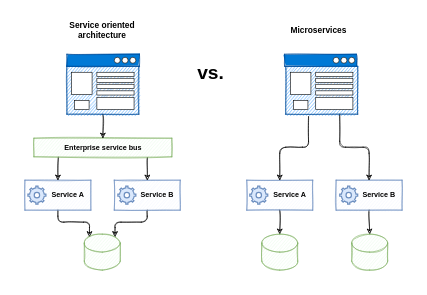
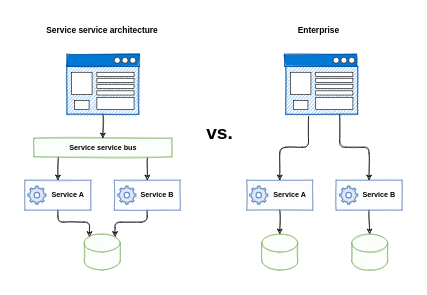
(102, 30) -> (102, 30)
(319, 30) -> (319, 30)
(211, 72) -> (220, 132)
(103, 148) -> (103, 148)
